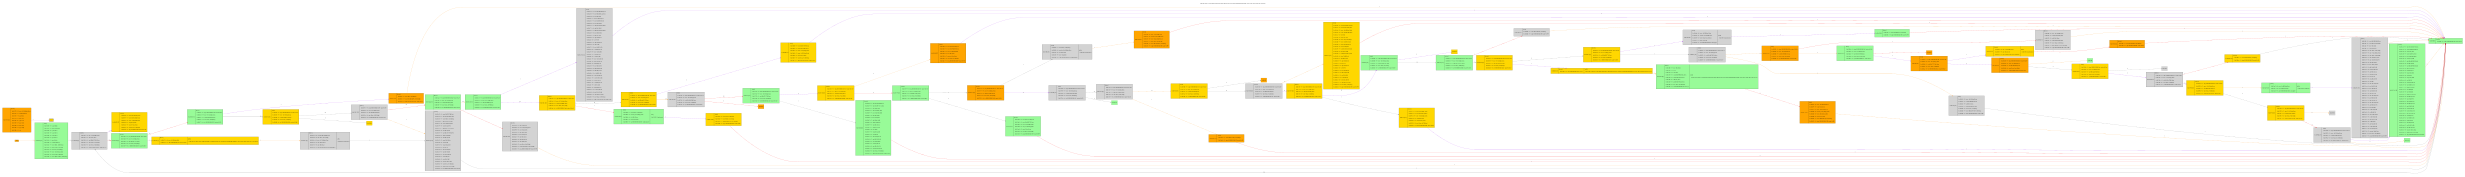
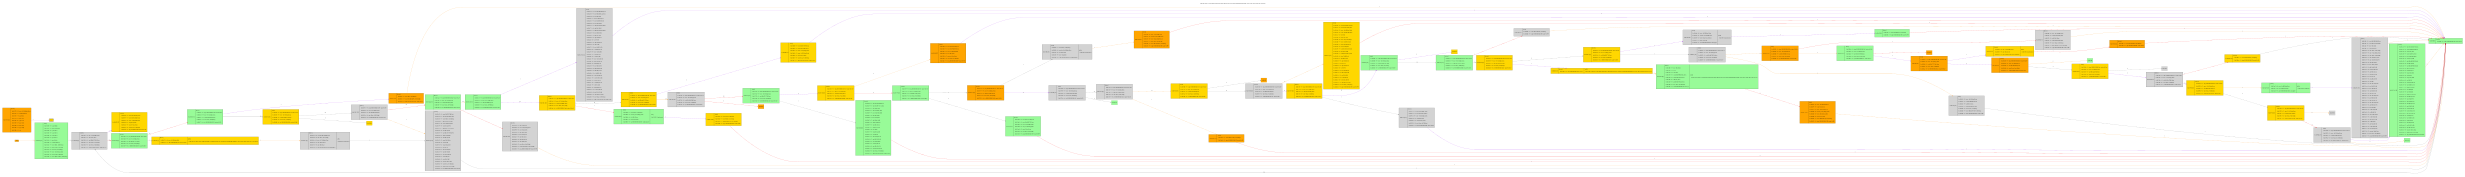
(1417, 118) -> (1417, 118)
